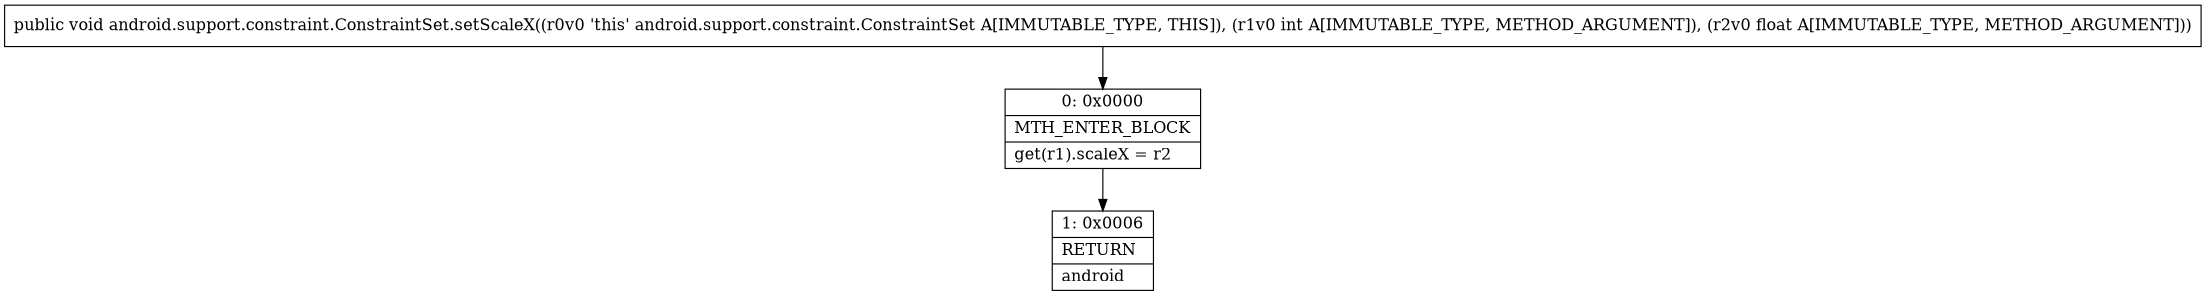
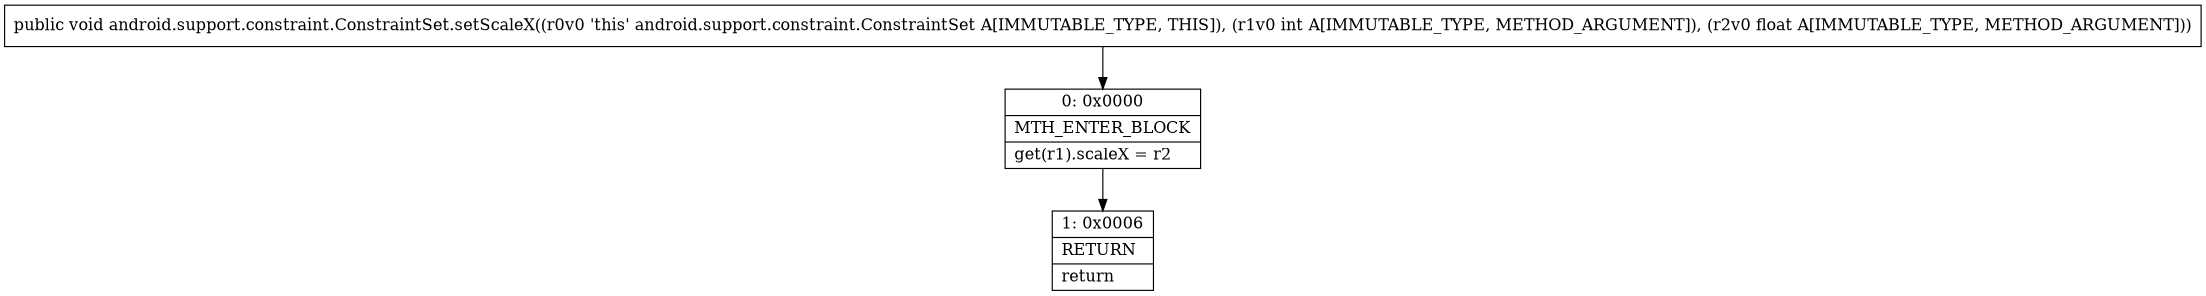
(1093, 277) -> (1088, 277)
